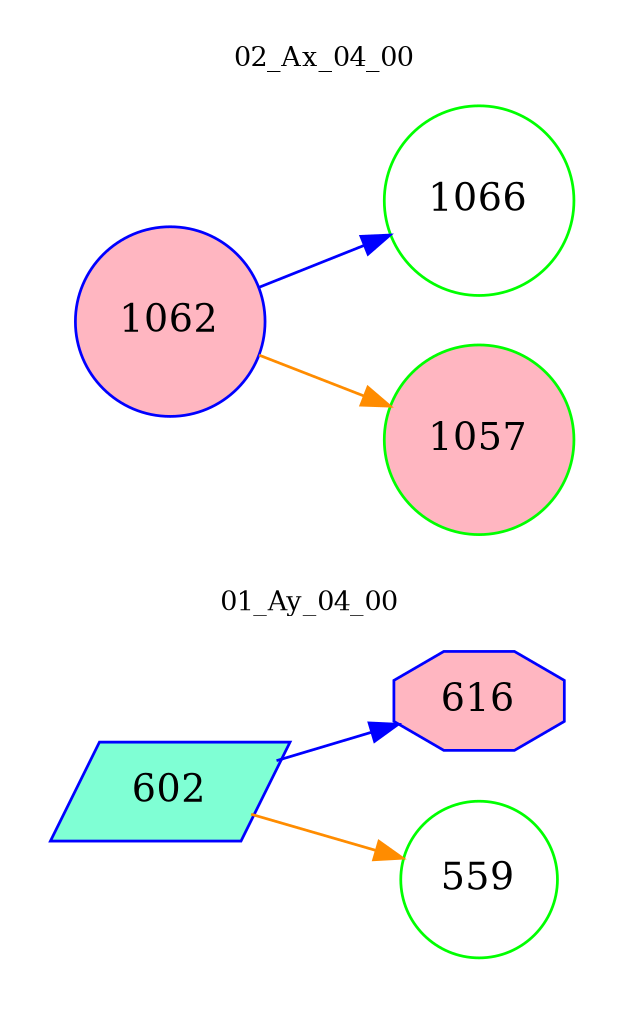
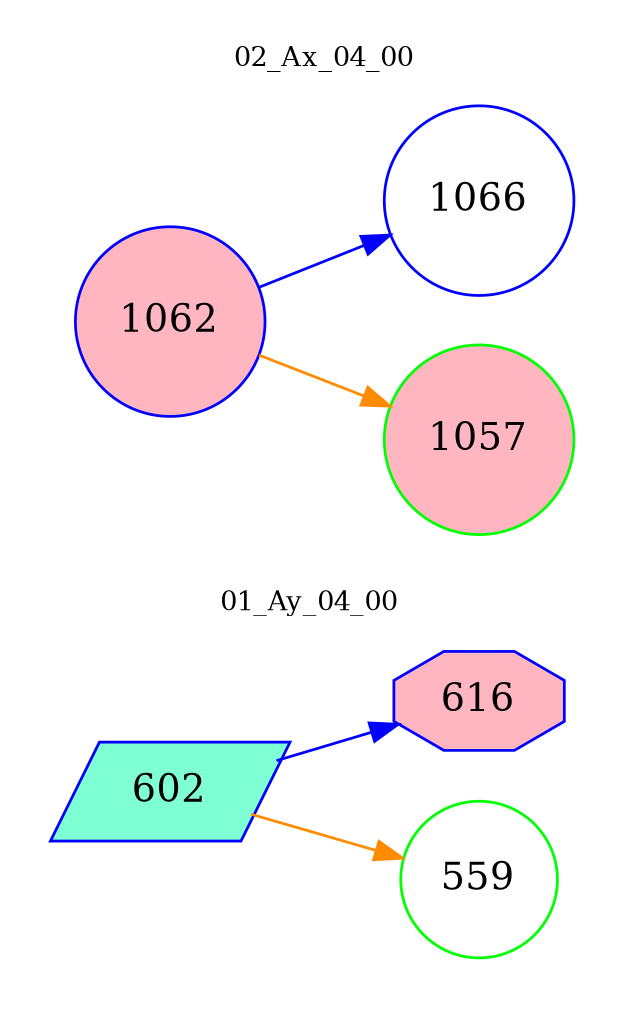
(479, 201) -> (479, 201)
